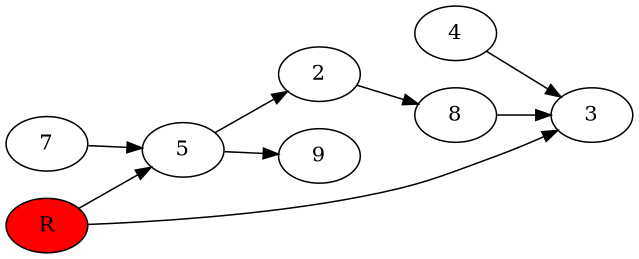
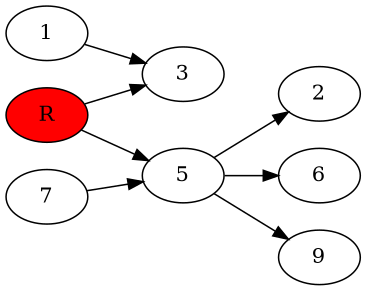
(456, 33) -> (47, 33)
(456, 115) -> none
none -> (319, 176)
